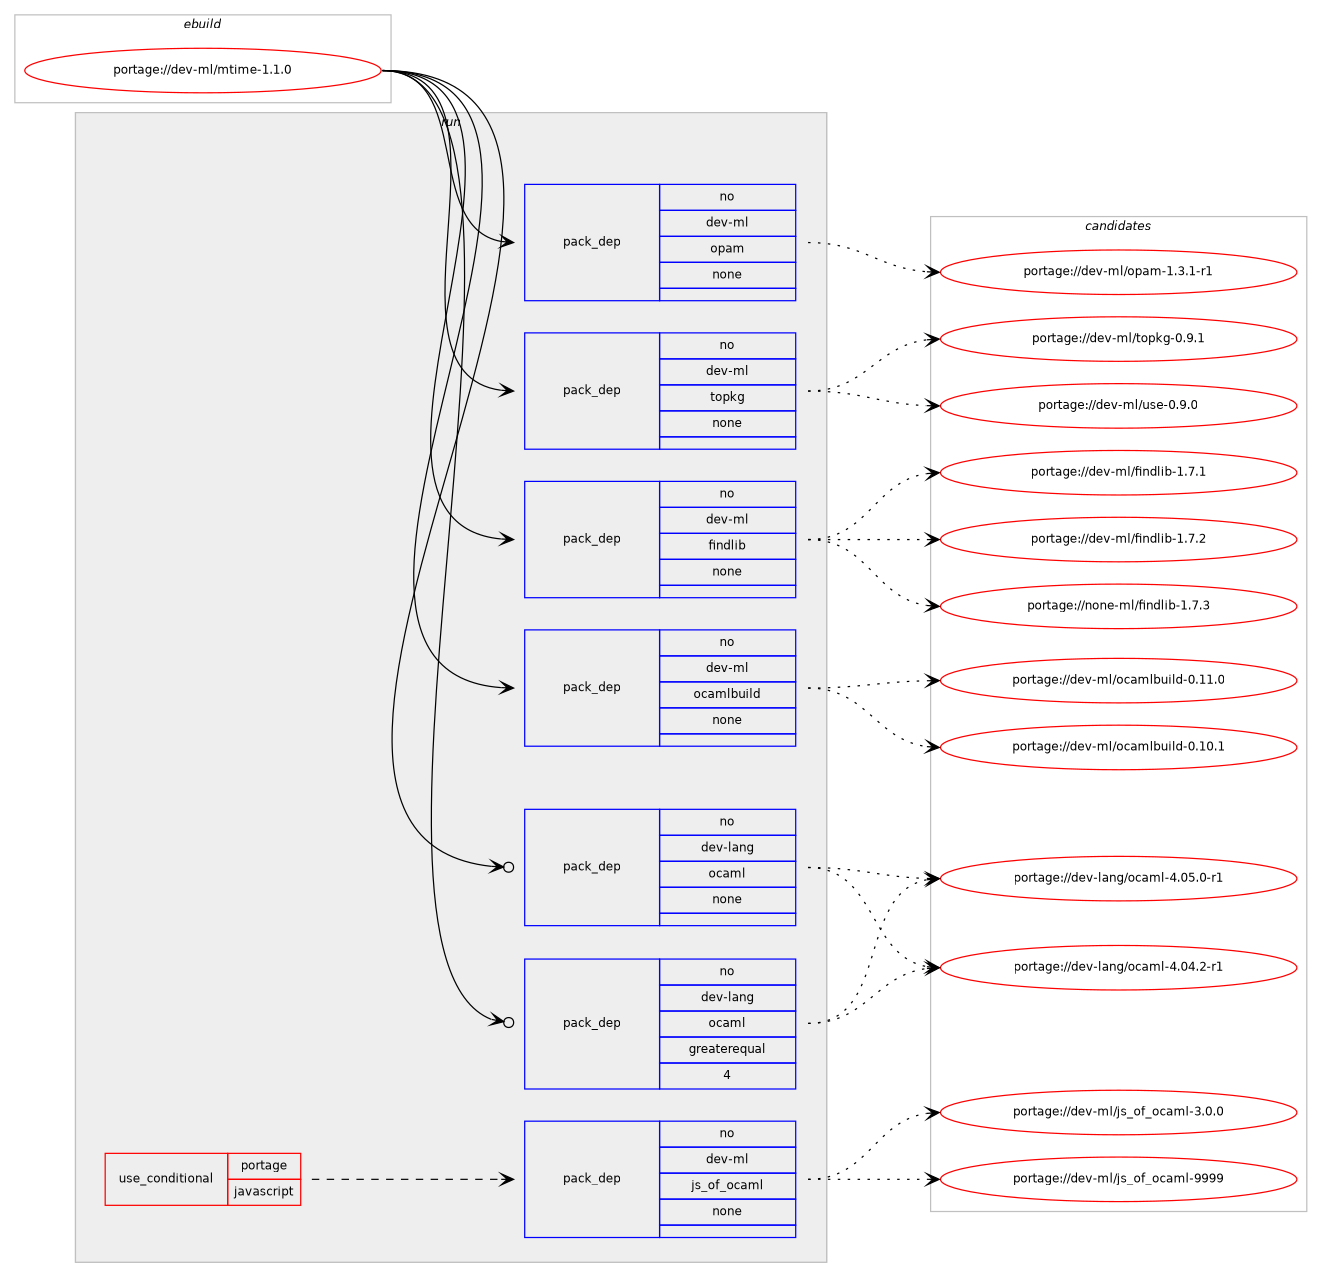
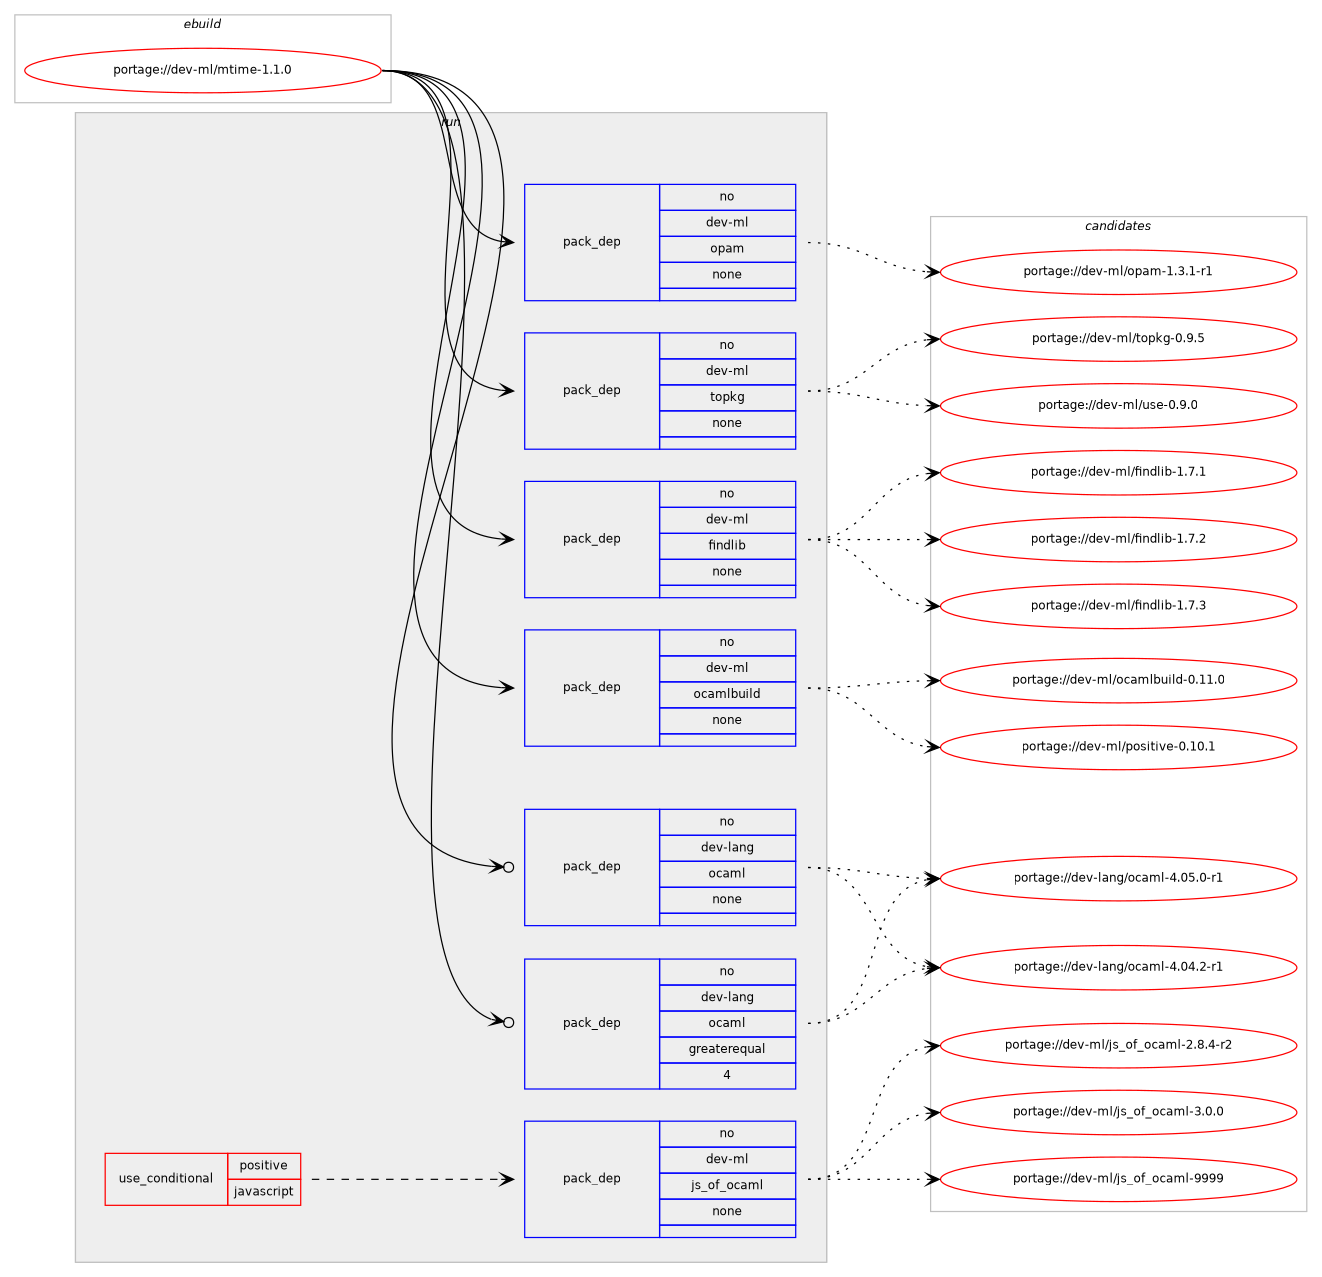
(1119, 339) -> (1119, 339)
(1119, 606) -> (1119, 606)
(1119, 747) -> (1119, 747)
none -> (1119, 1046)
(264, 1166) -> (264, 1166)
